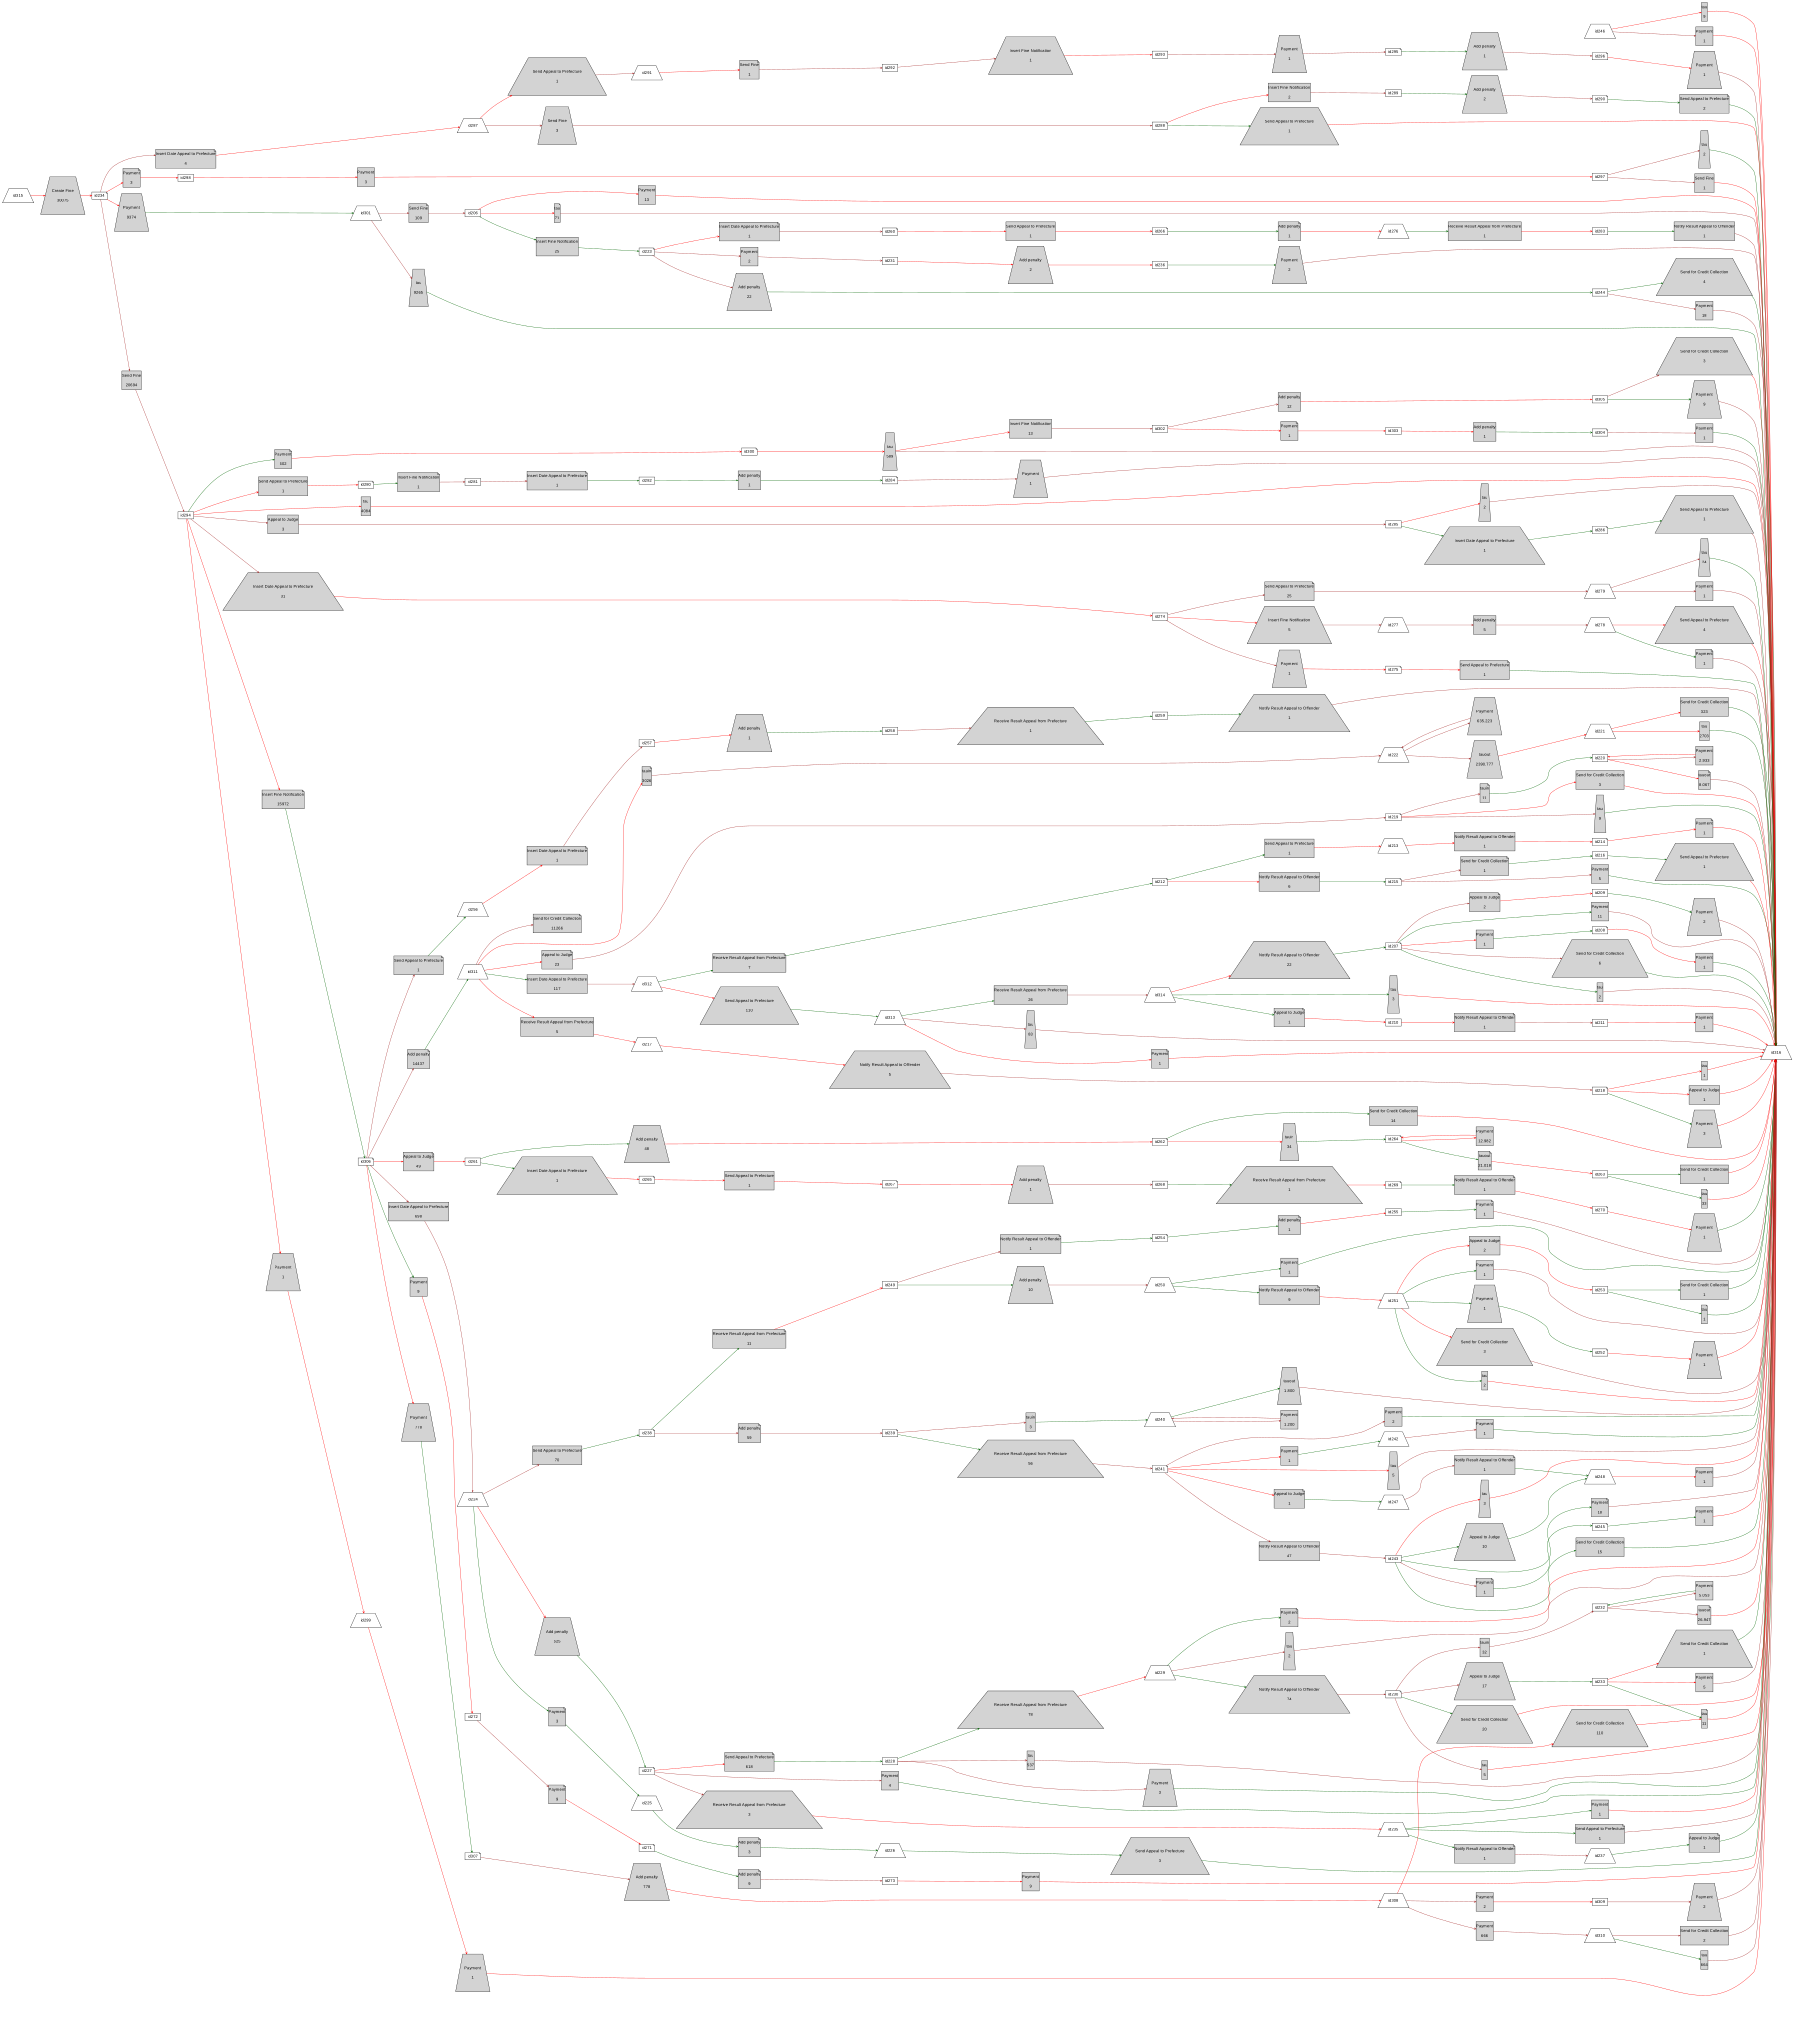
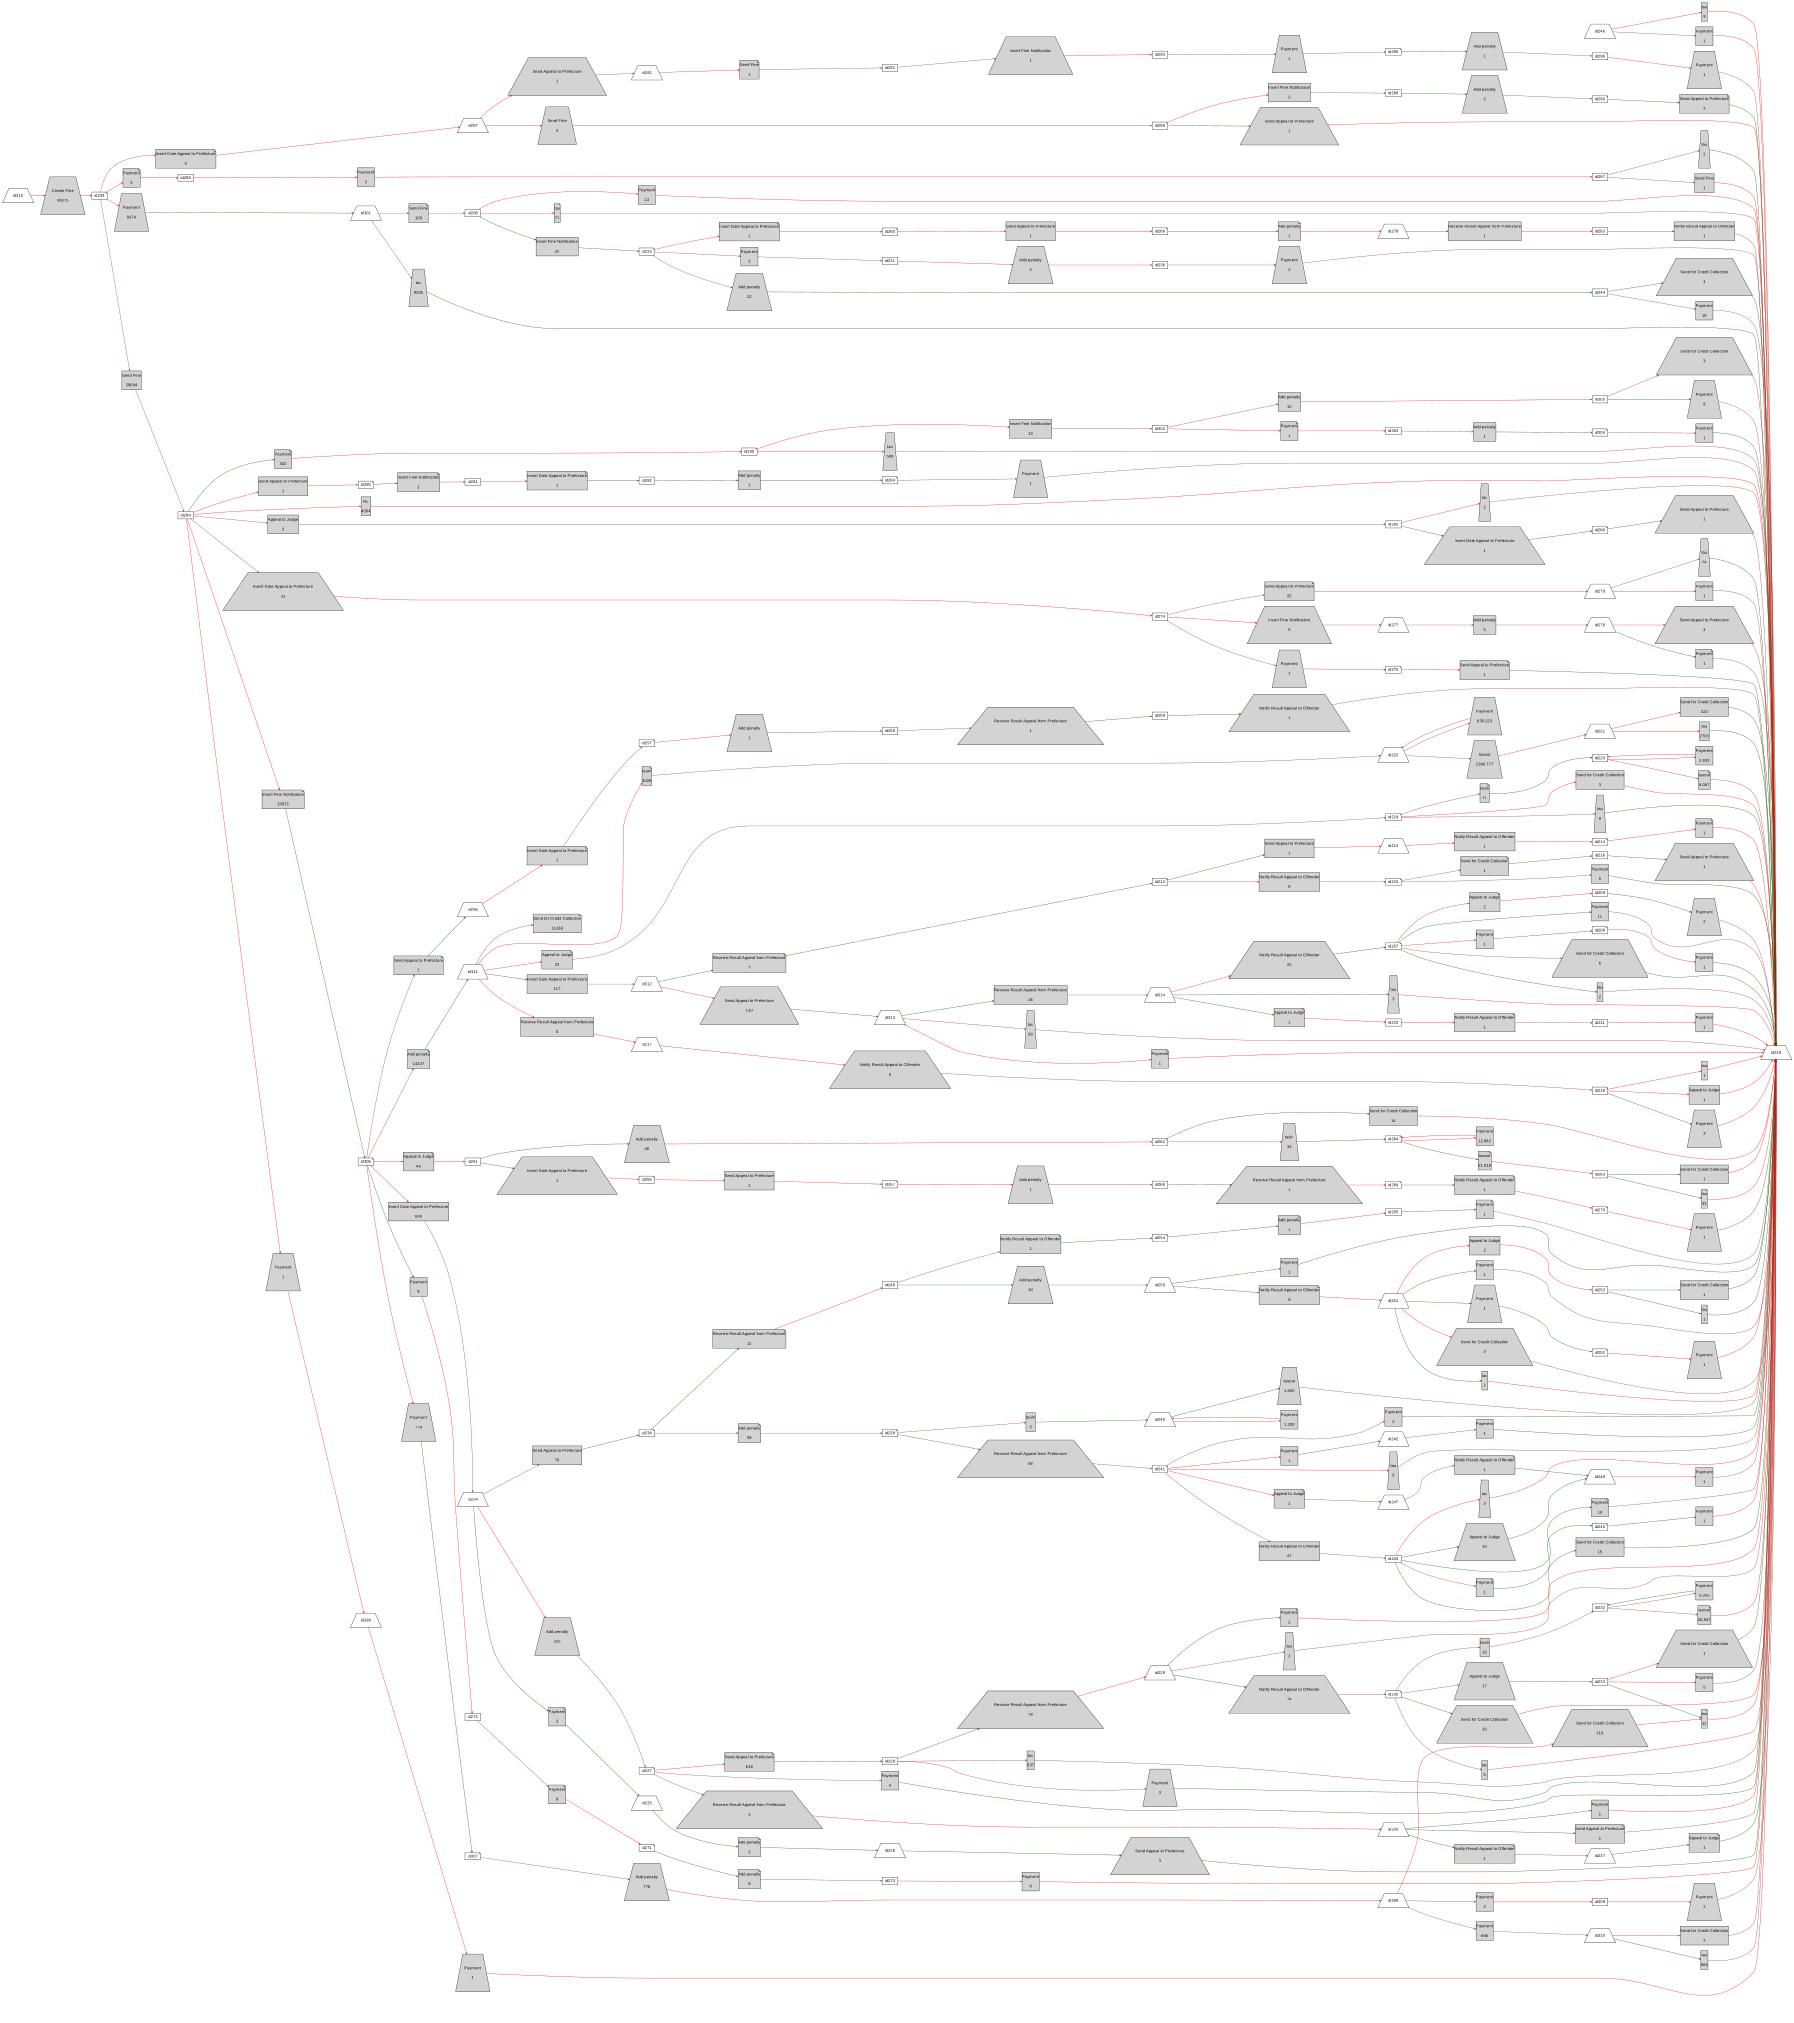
(952, 442) -> (881, 425)
(618, 1706) -> (618, 1706)
